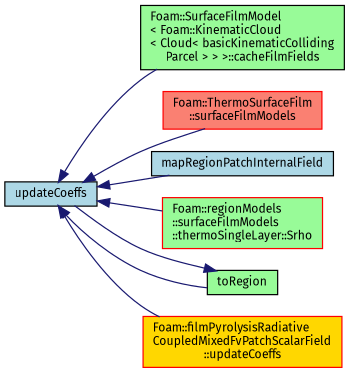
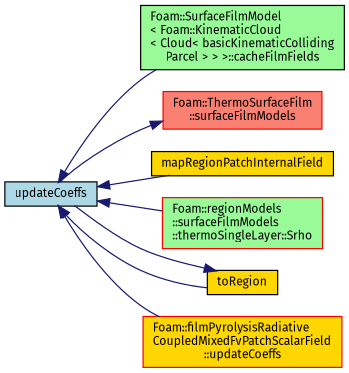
(148, 149) -> (103, 150)
(242, 164) -> (242, 164)
(242, 283) -> (242, 283)
